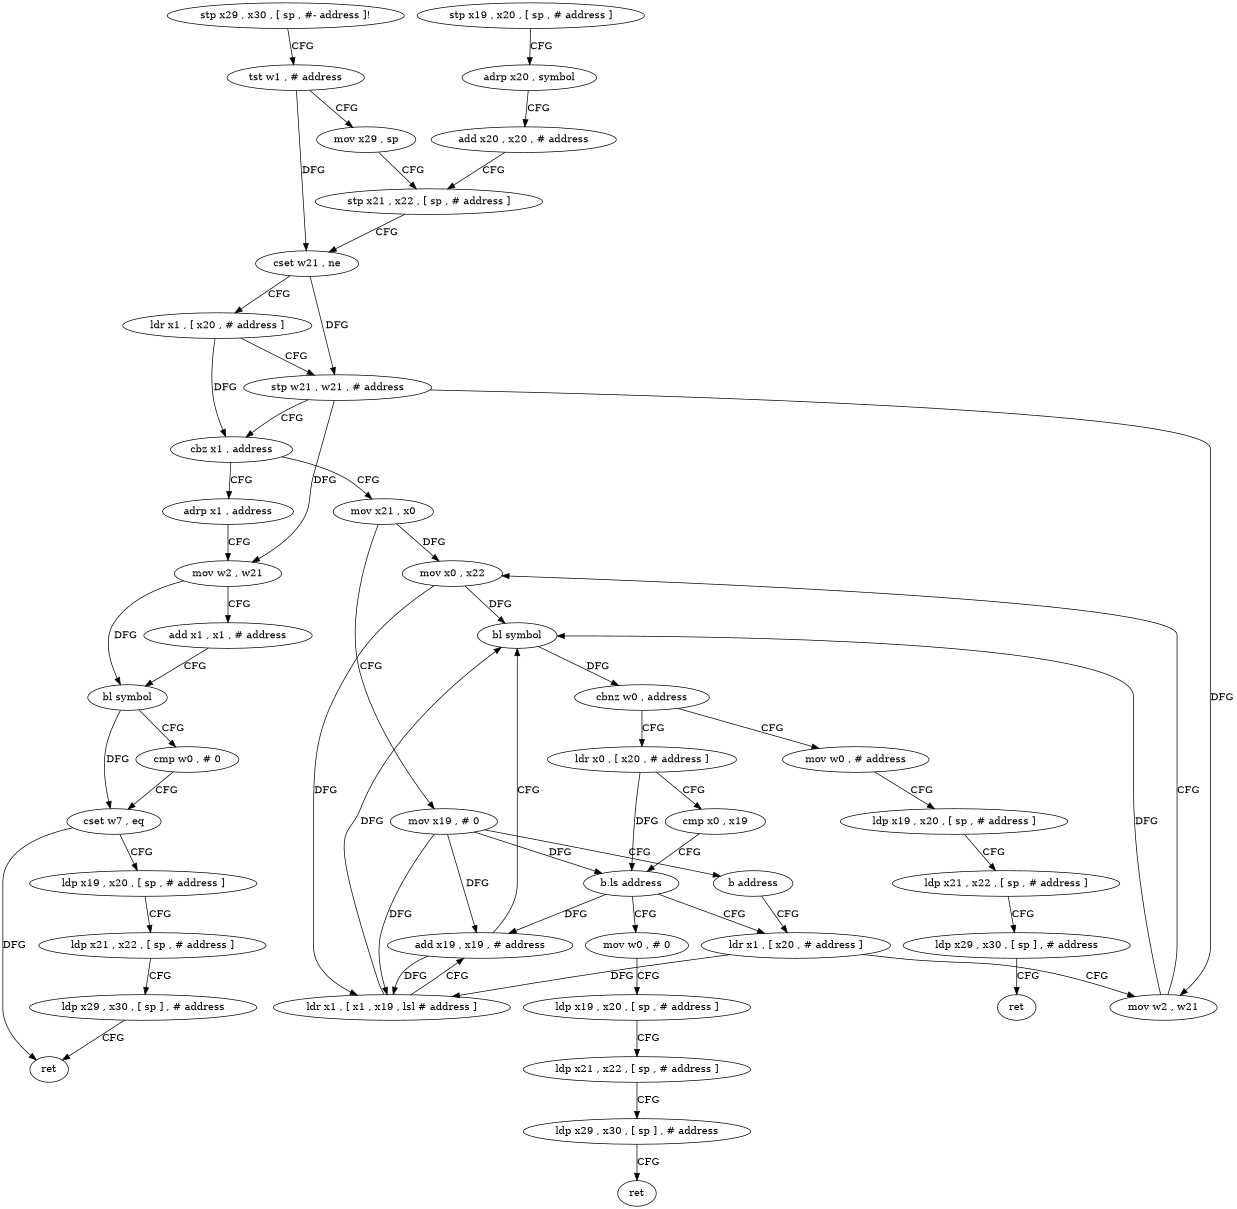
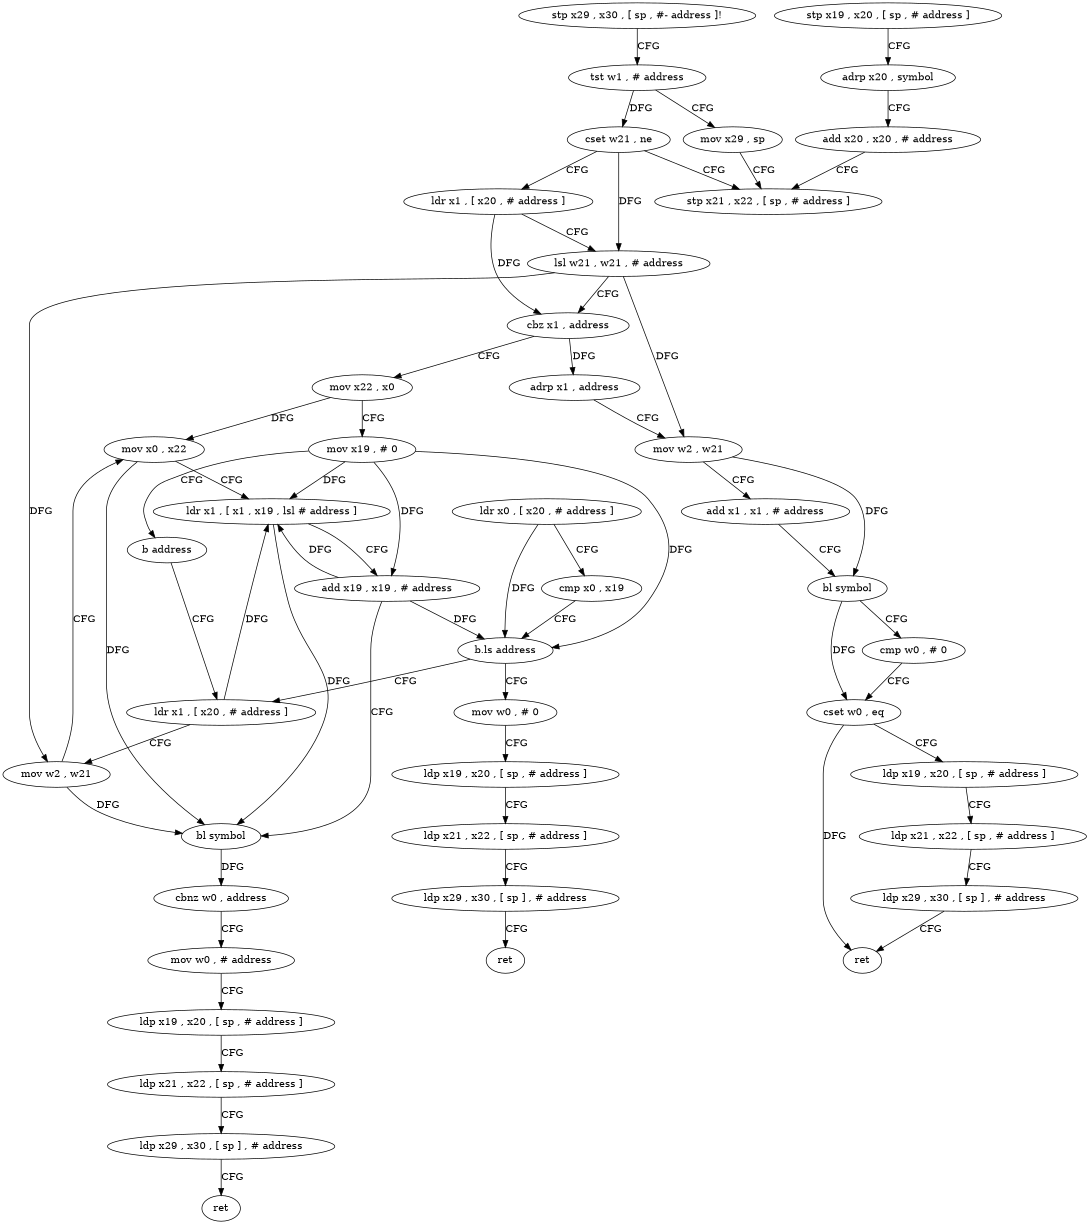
(370, 232) -> (689, 169)
(338, 388) -> (619, 264)
(242, 481) -> (584, 357)
(383, 512) -> (362, 388)
(642, 725) -> none
(326, 791) -> (232, 481)
(114, 822) -> (854, 712)
(561, 912) -> (444, 618)
